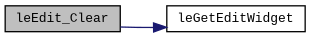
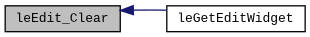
(137, 27) -> (150, 10)
